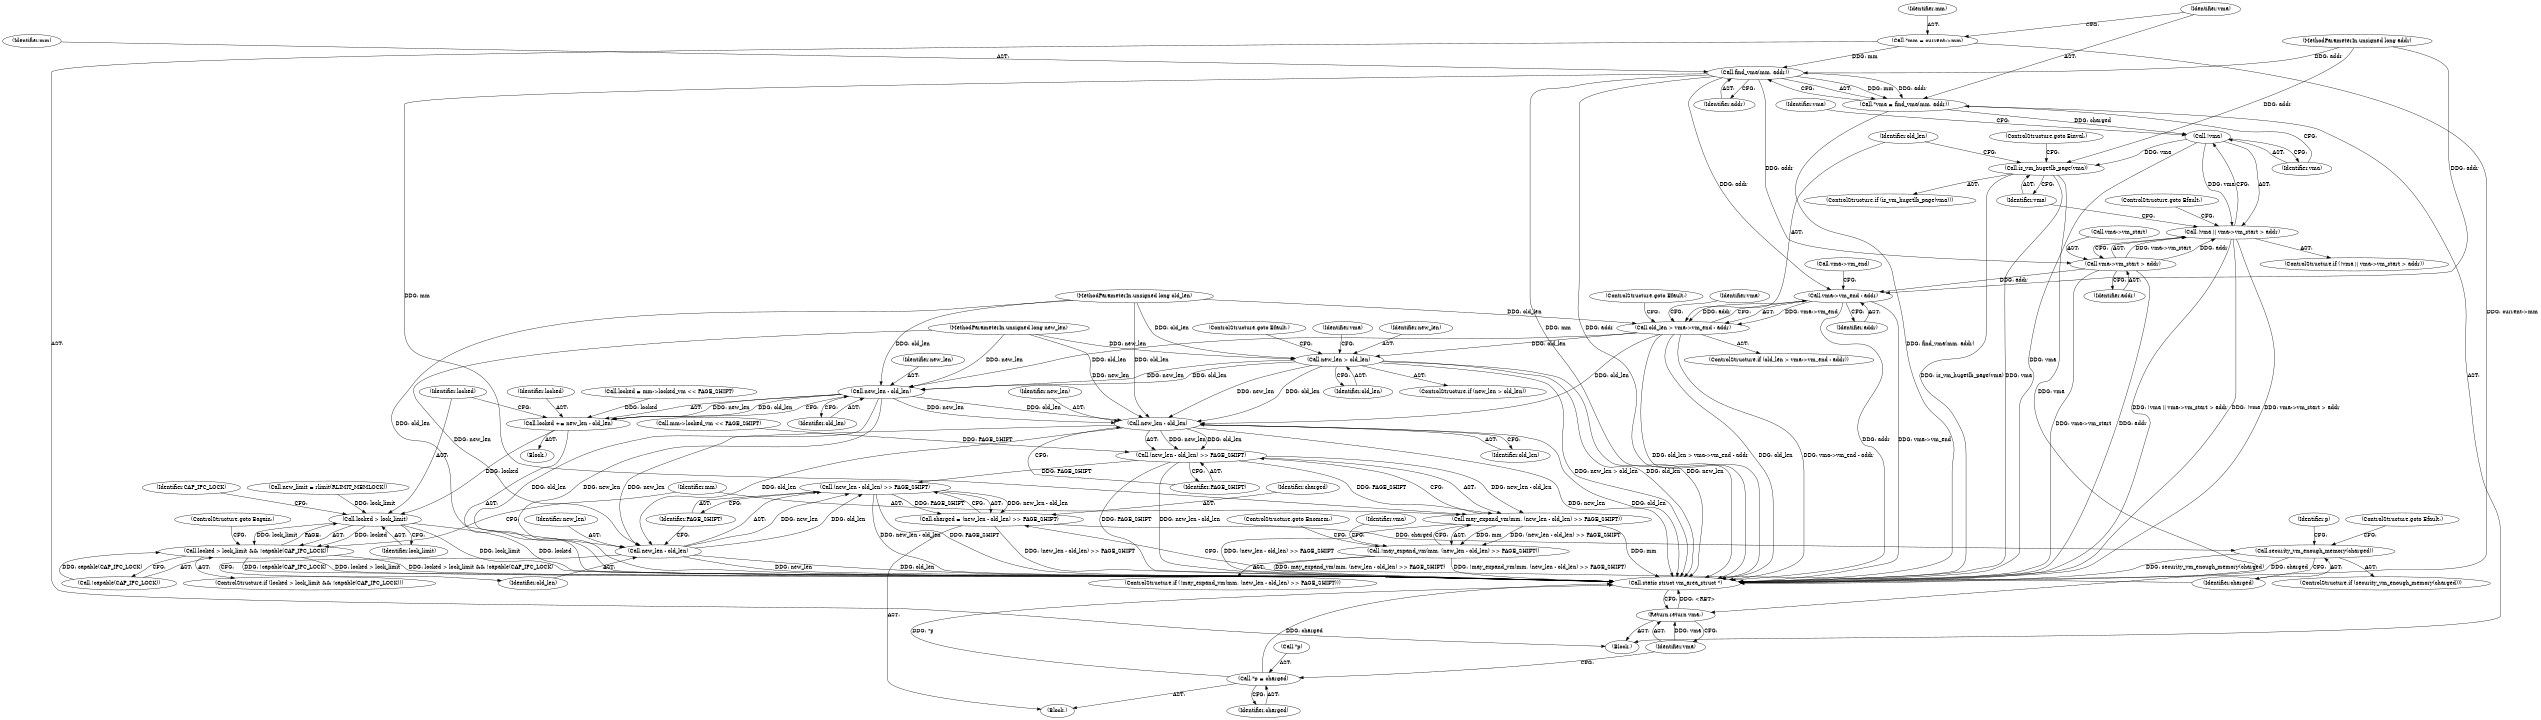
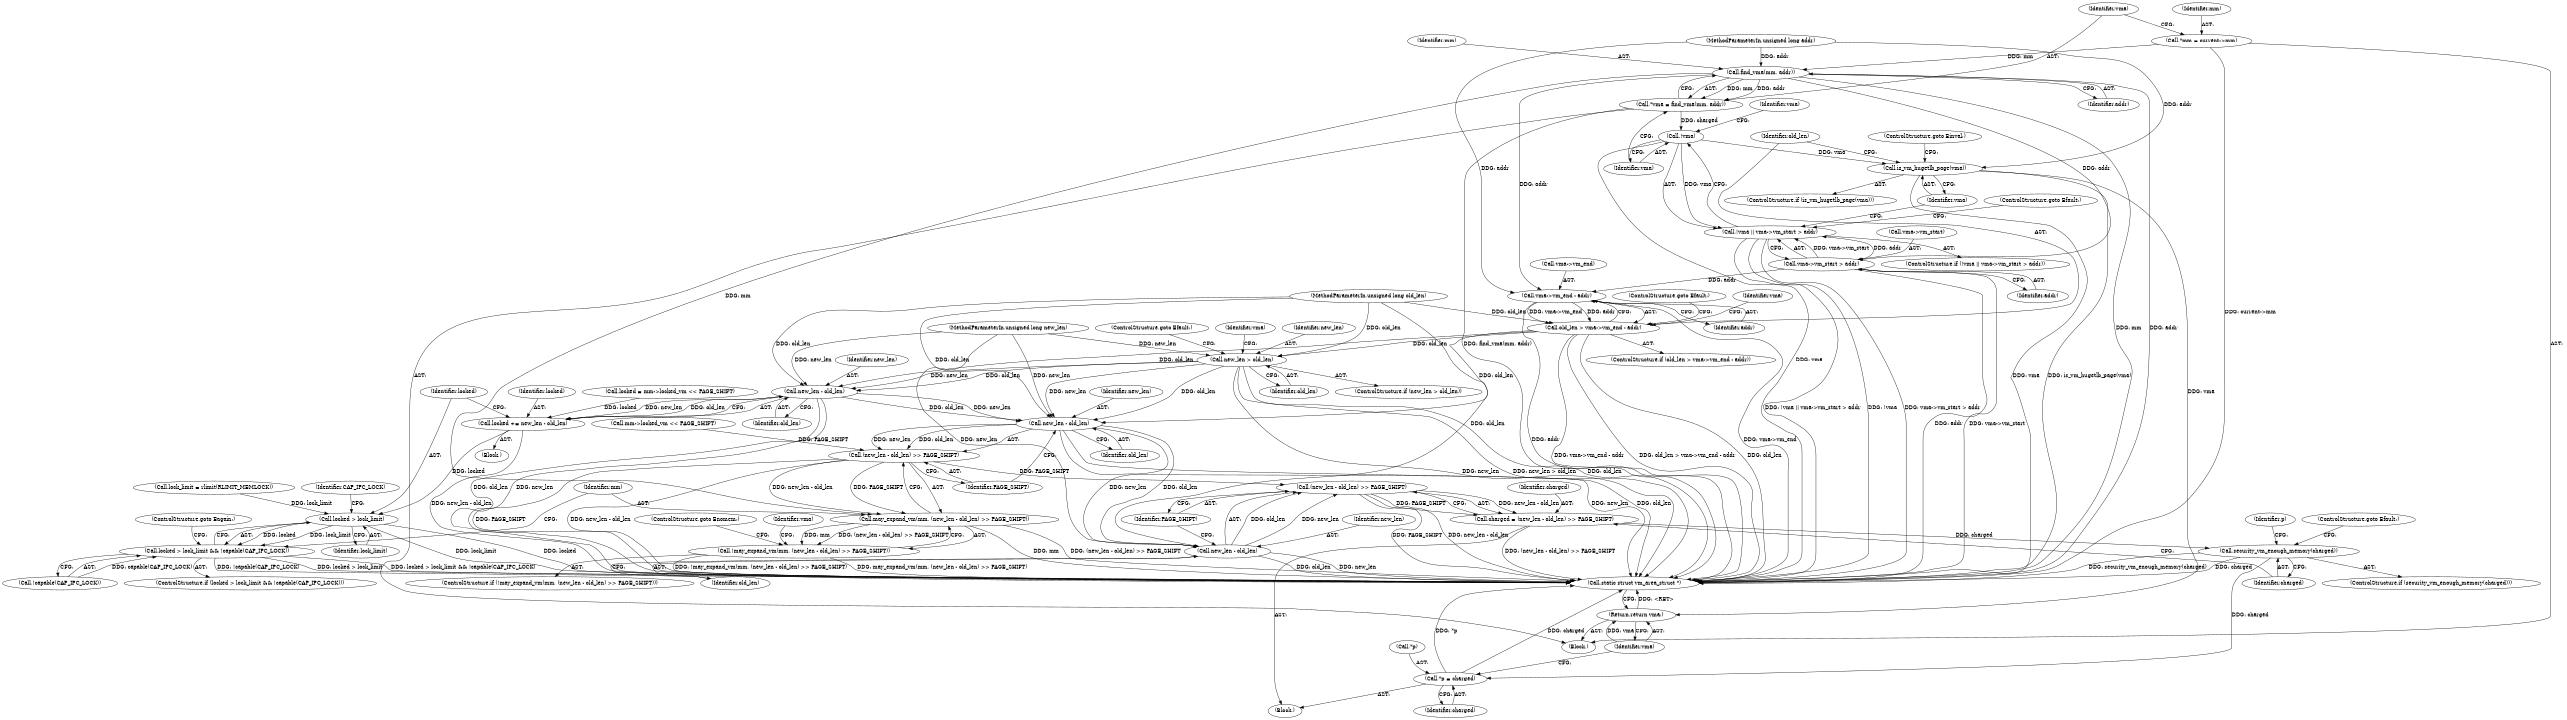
(1851, 280) -> (1570, 280)
(328, 488) -> (214, 488)
(493, 504) -> (462, 504)
(314, 536) -> (224, 536)
none -> (1917, 669)
